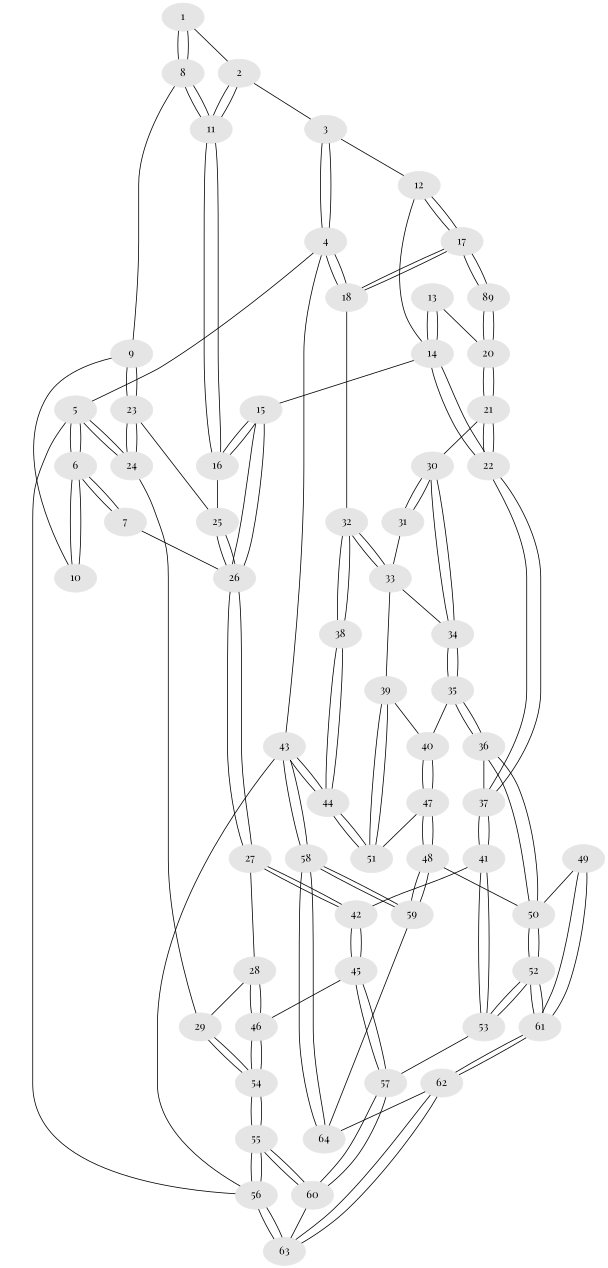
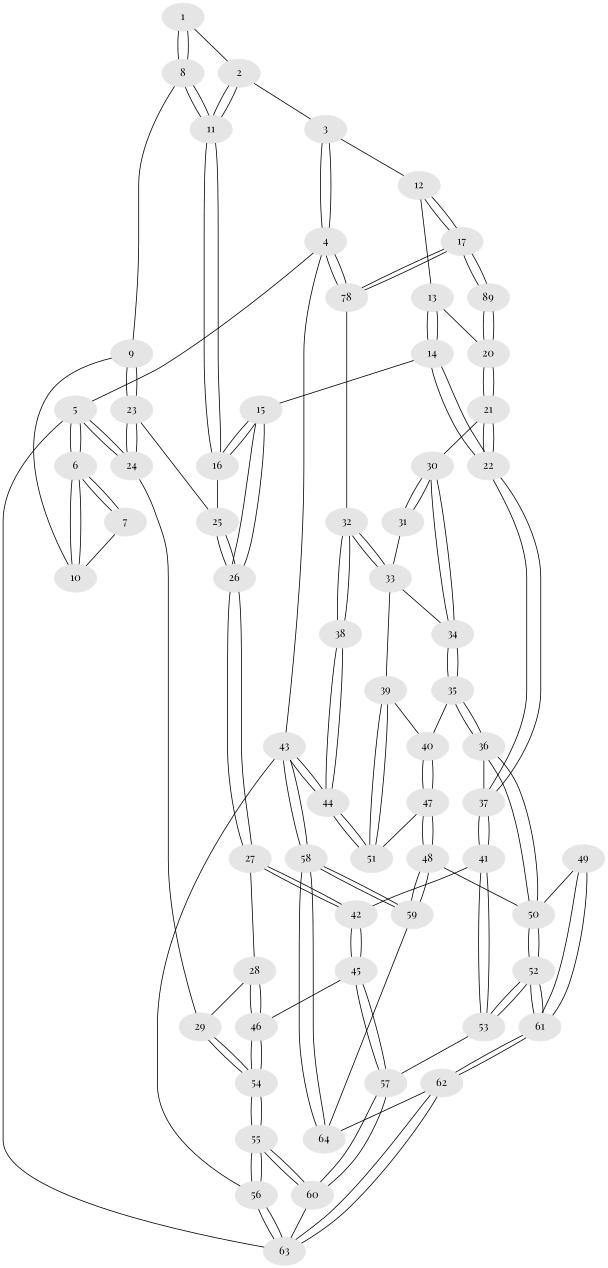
(400, 280) -> (426, 242)
(347, 298) -> (347, 298)
(180, 550) -> (101, 550)
(33, 875) -> (3, 917)
